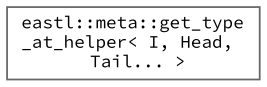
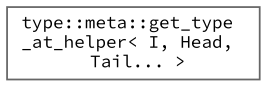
(133, 43) -> (133, 43)
